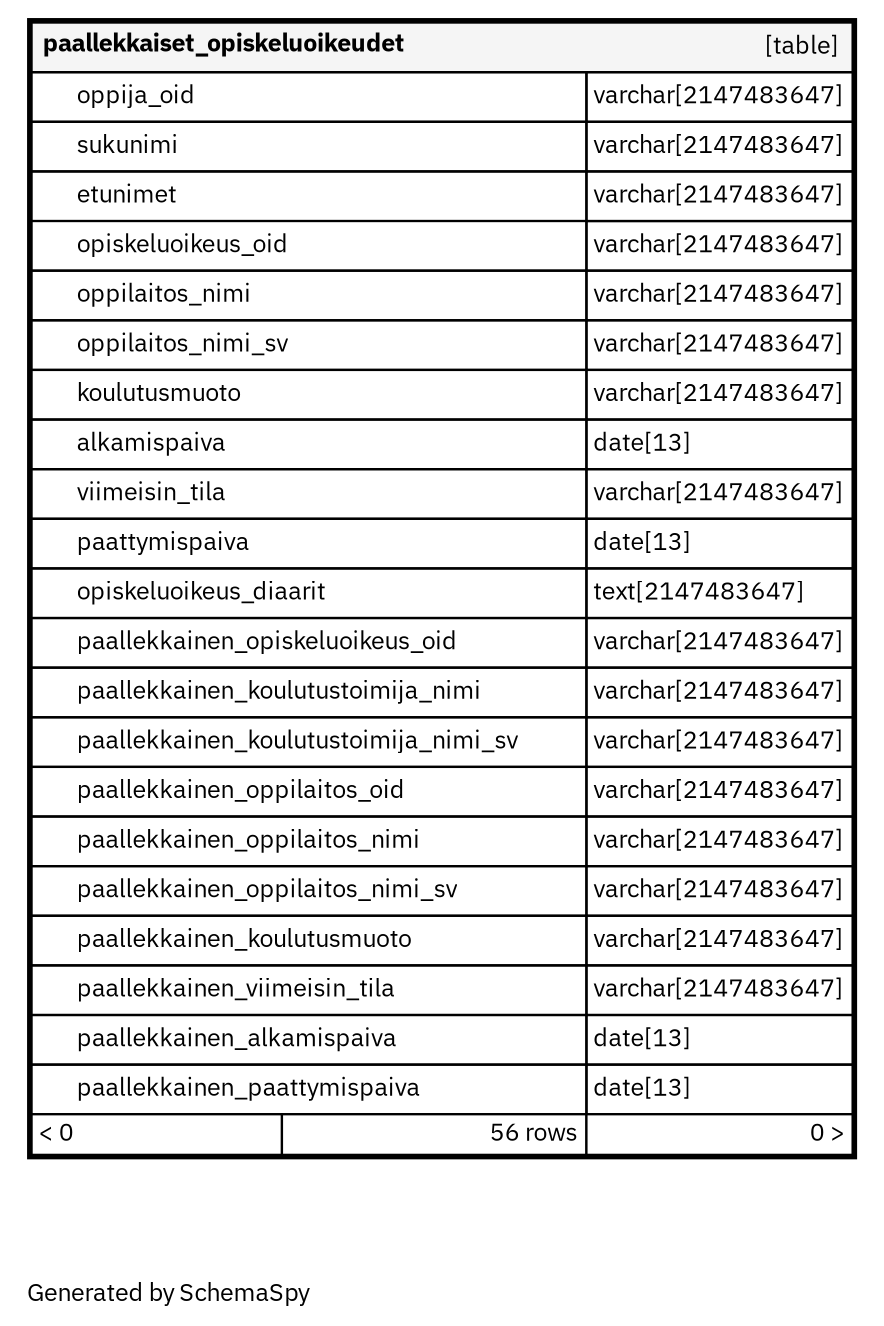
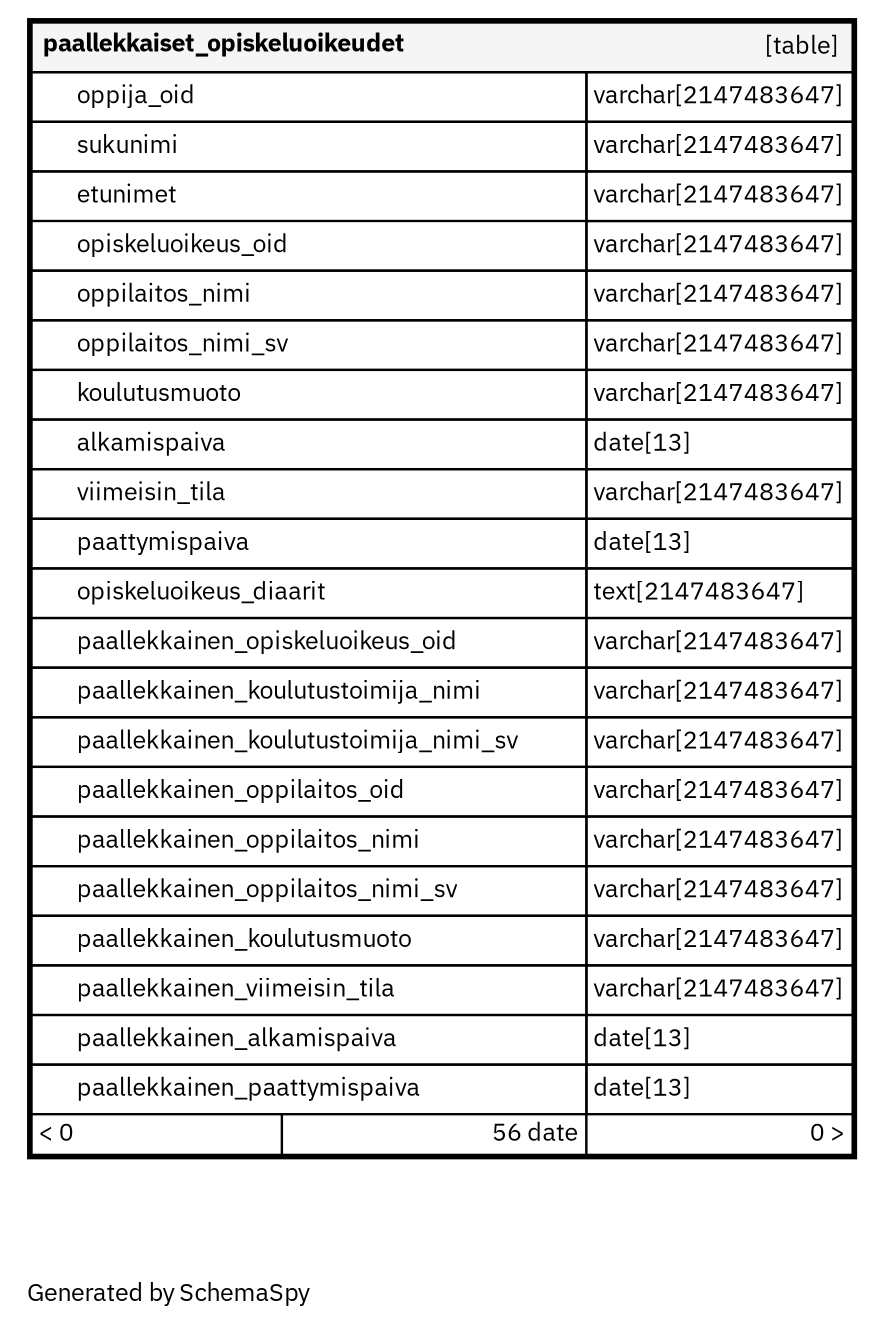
(535, 1133) -> (536, 1133)
